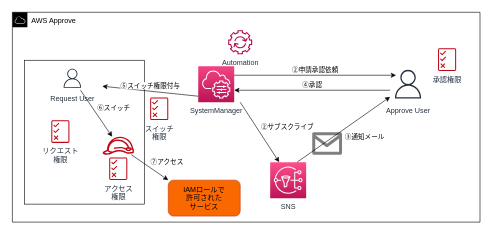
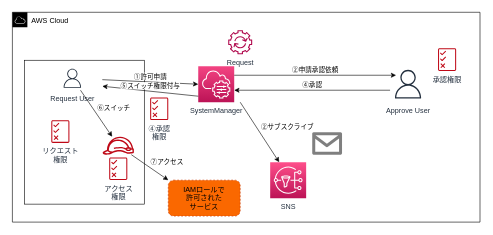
(53, 21) -> (48, 21)
(241, 63) -> (241, 63)
none -> (186, 84)
(364, 115) -> none
(160, 133) -> (160, 133)
(204, 198) -> (204, 198)
